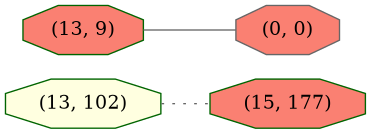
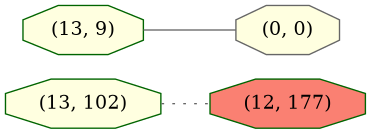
(83, 30) -> (83, 30)
(288, 30) -> (288, 30)
(288, 104) -> (288, 104)
